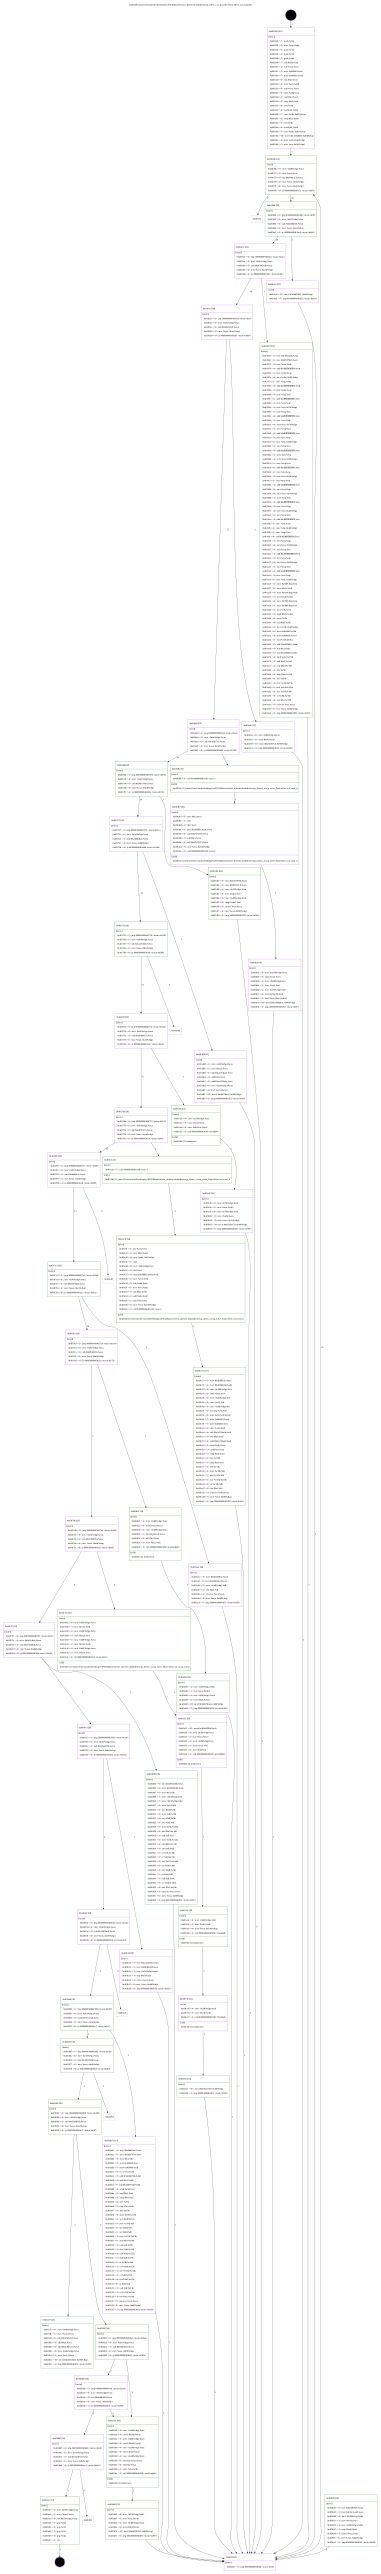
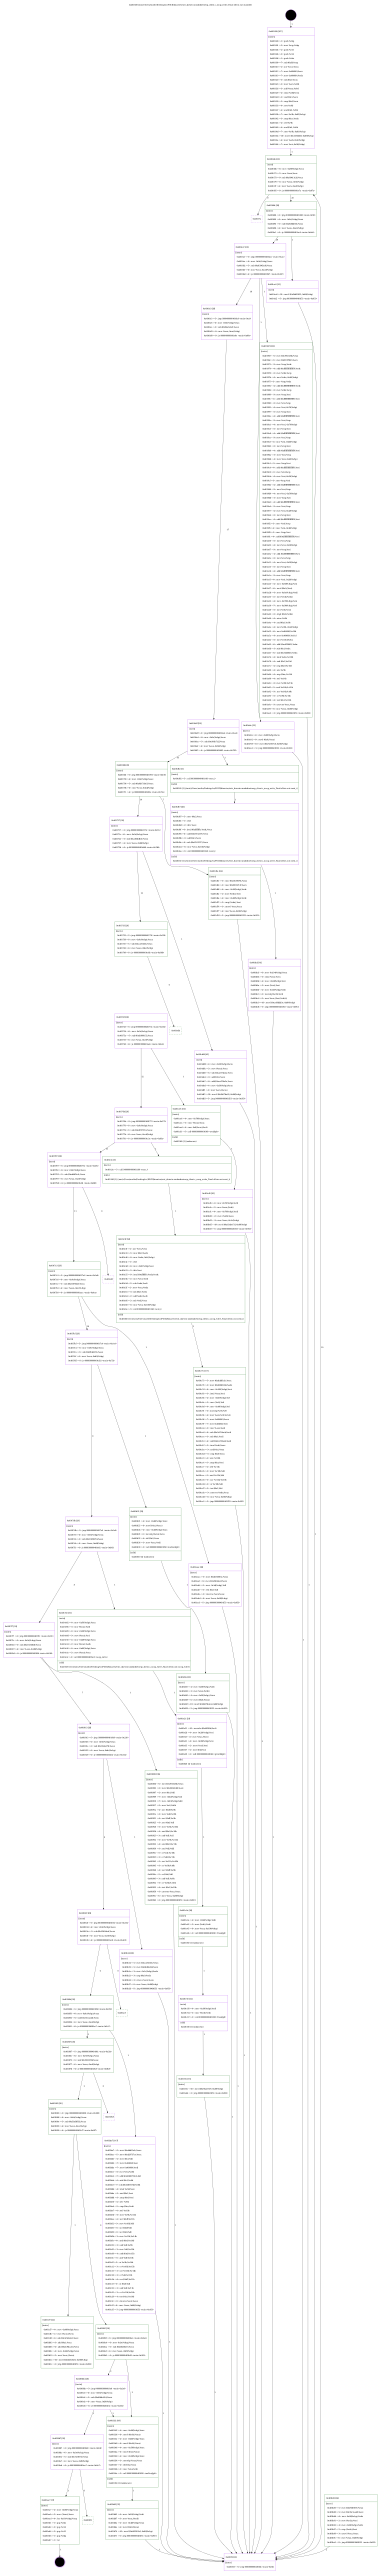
(234, 531) -> (257, 499)
(141, 984) -> none
